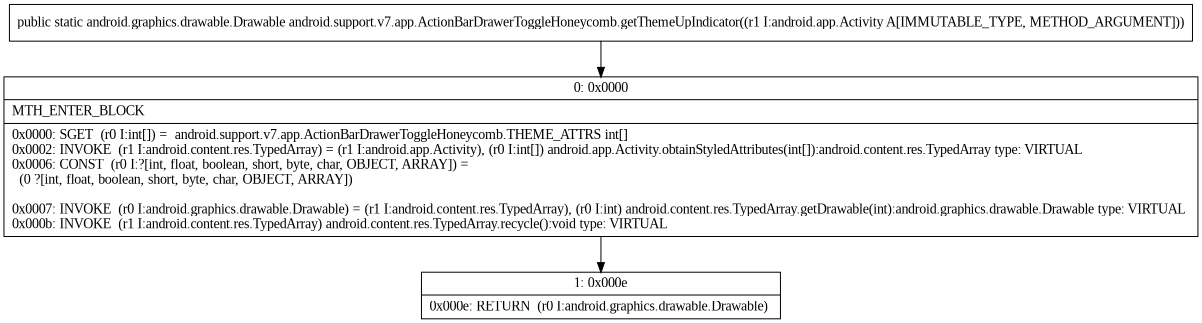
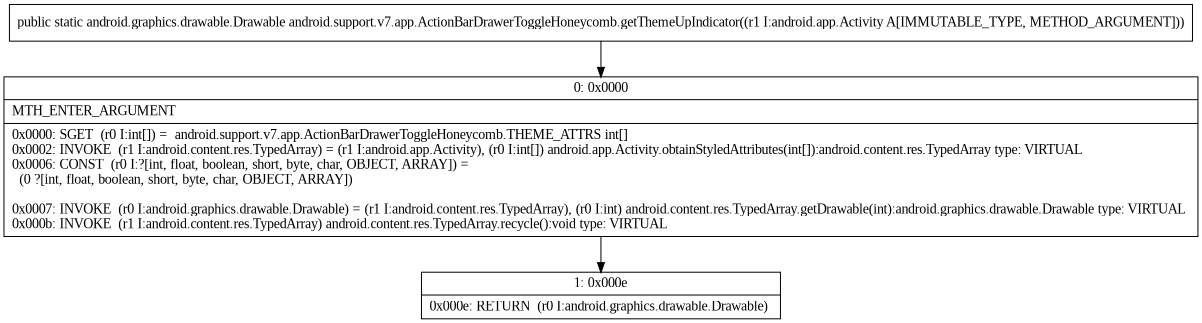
(78, 111) -> (94, 111)
